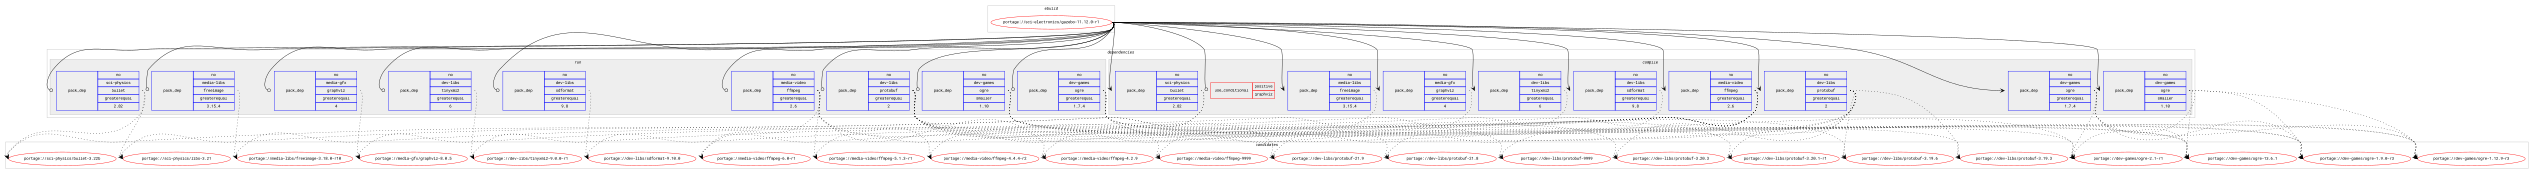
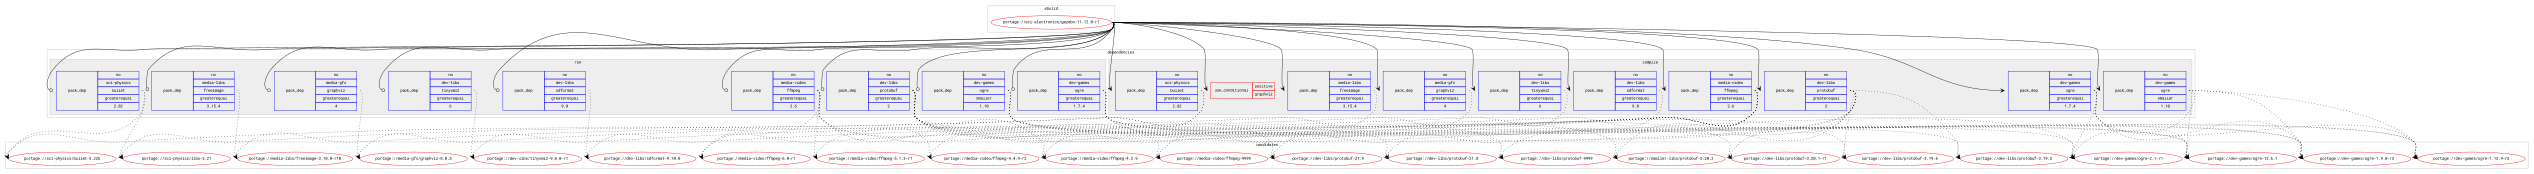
(1179, 35) -> (1179, 35)
(1671, 159) -> (1671, 159)
